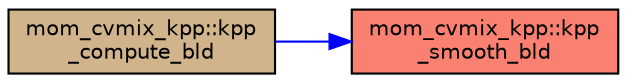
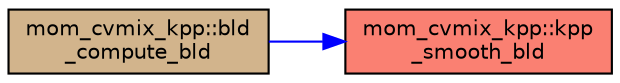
(142, 42) -> (139, 42)
